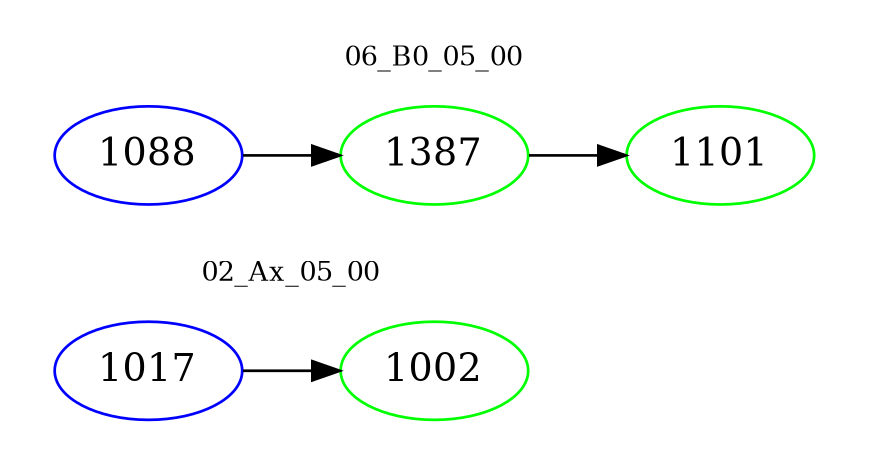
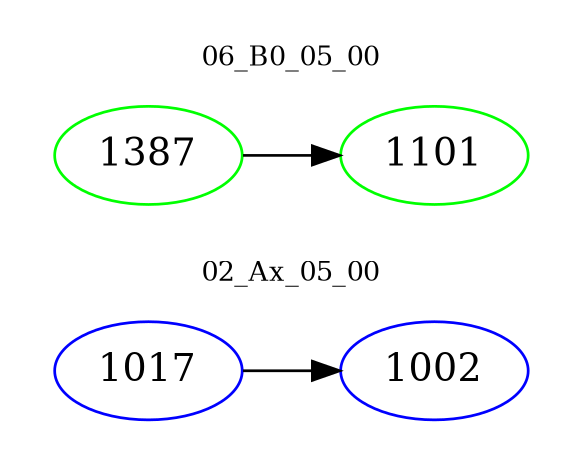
(148, 155) -> none
(434, 371) -> (434, 371)
